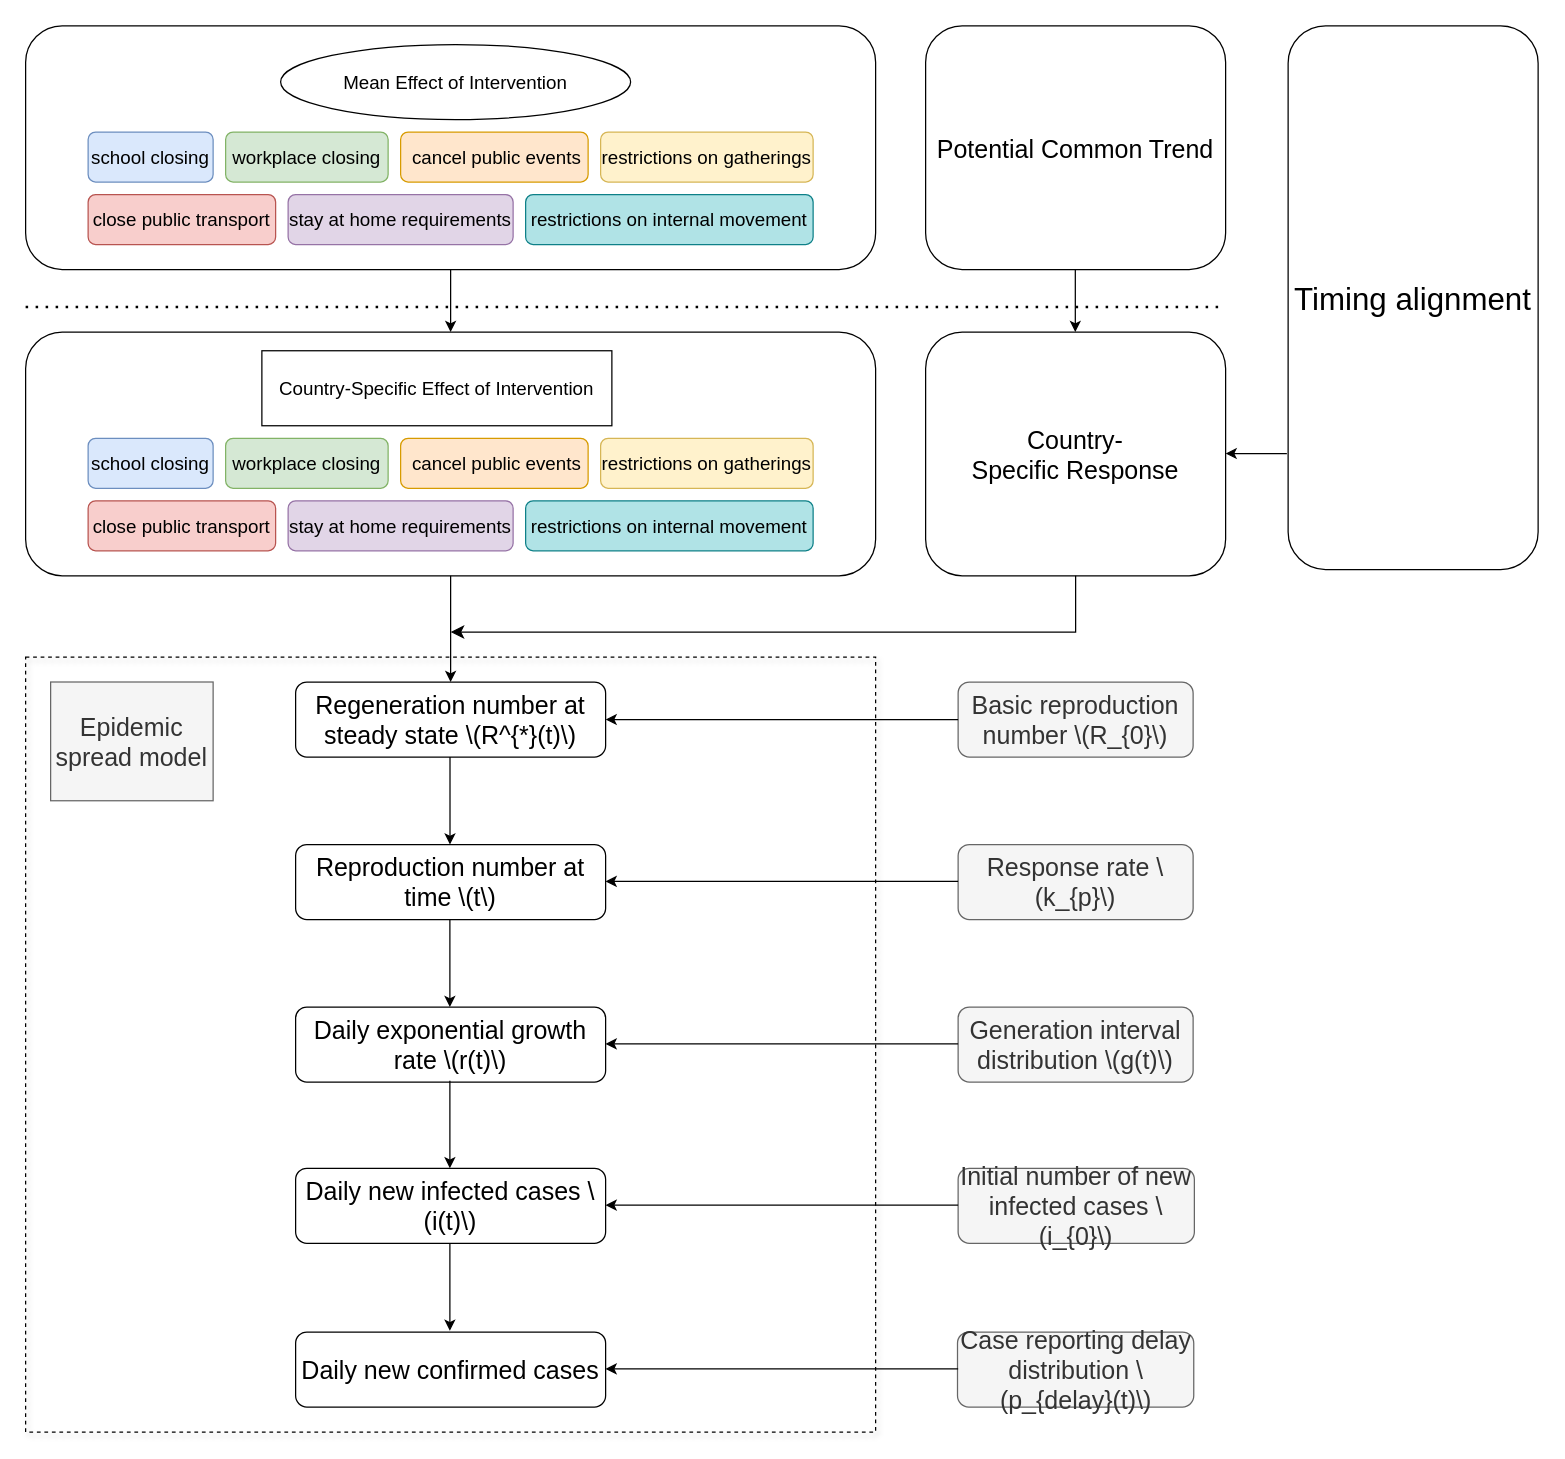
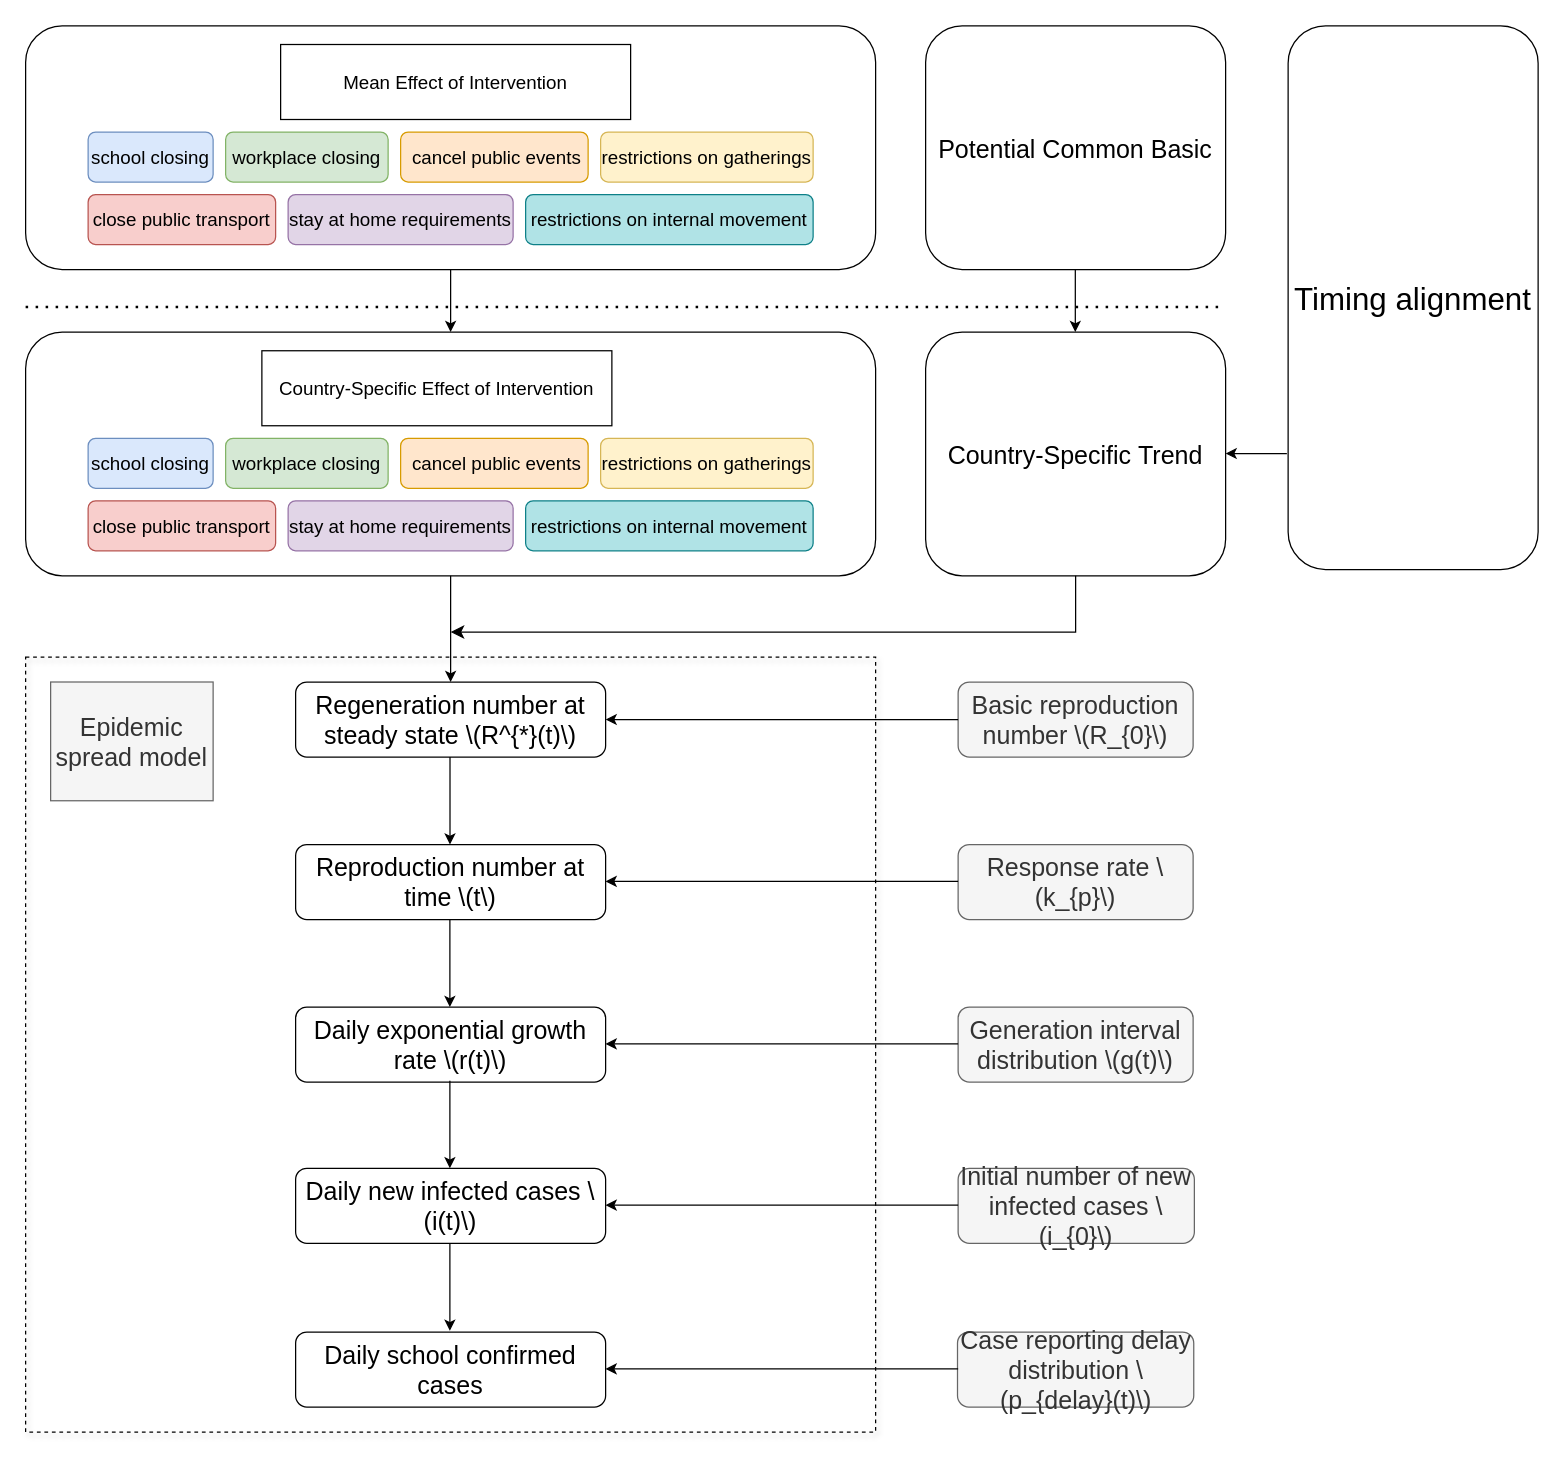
(456, 82) -> (456, 82)
(1076, 148) -> (1076, 148)
(1076, 454) -> (1076, 454)
(451, 1369) -> (451, 1369)
